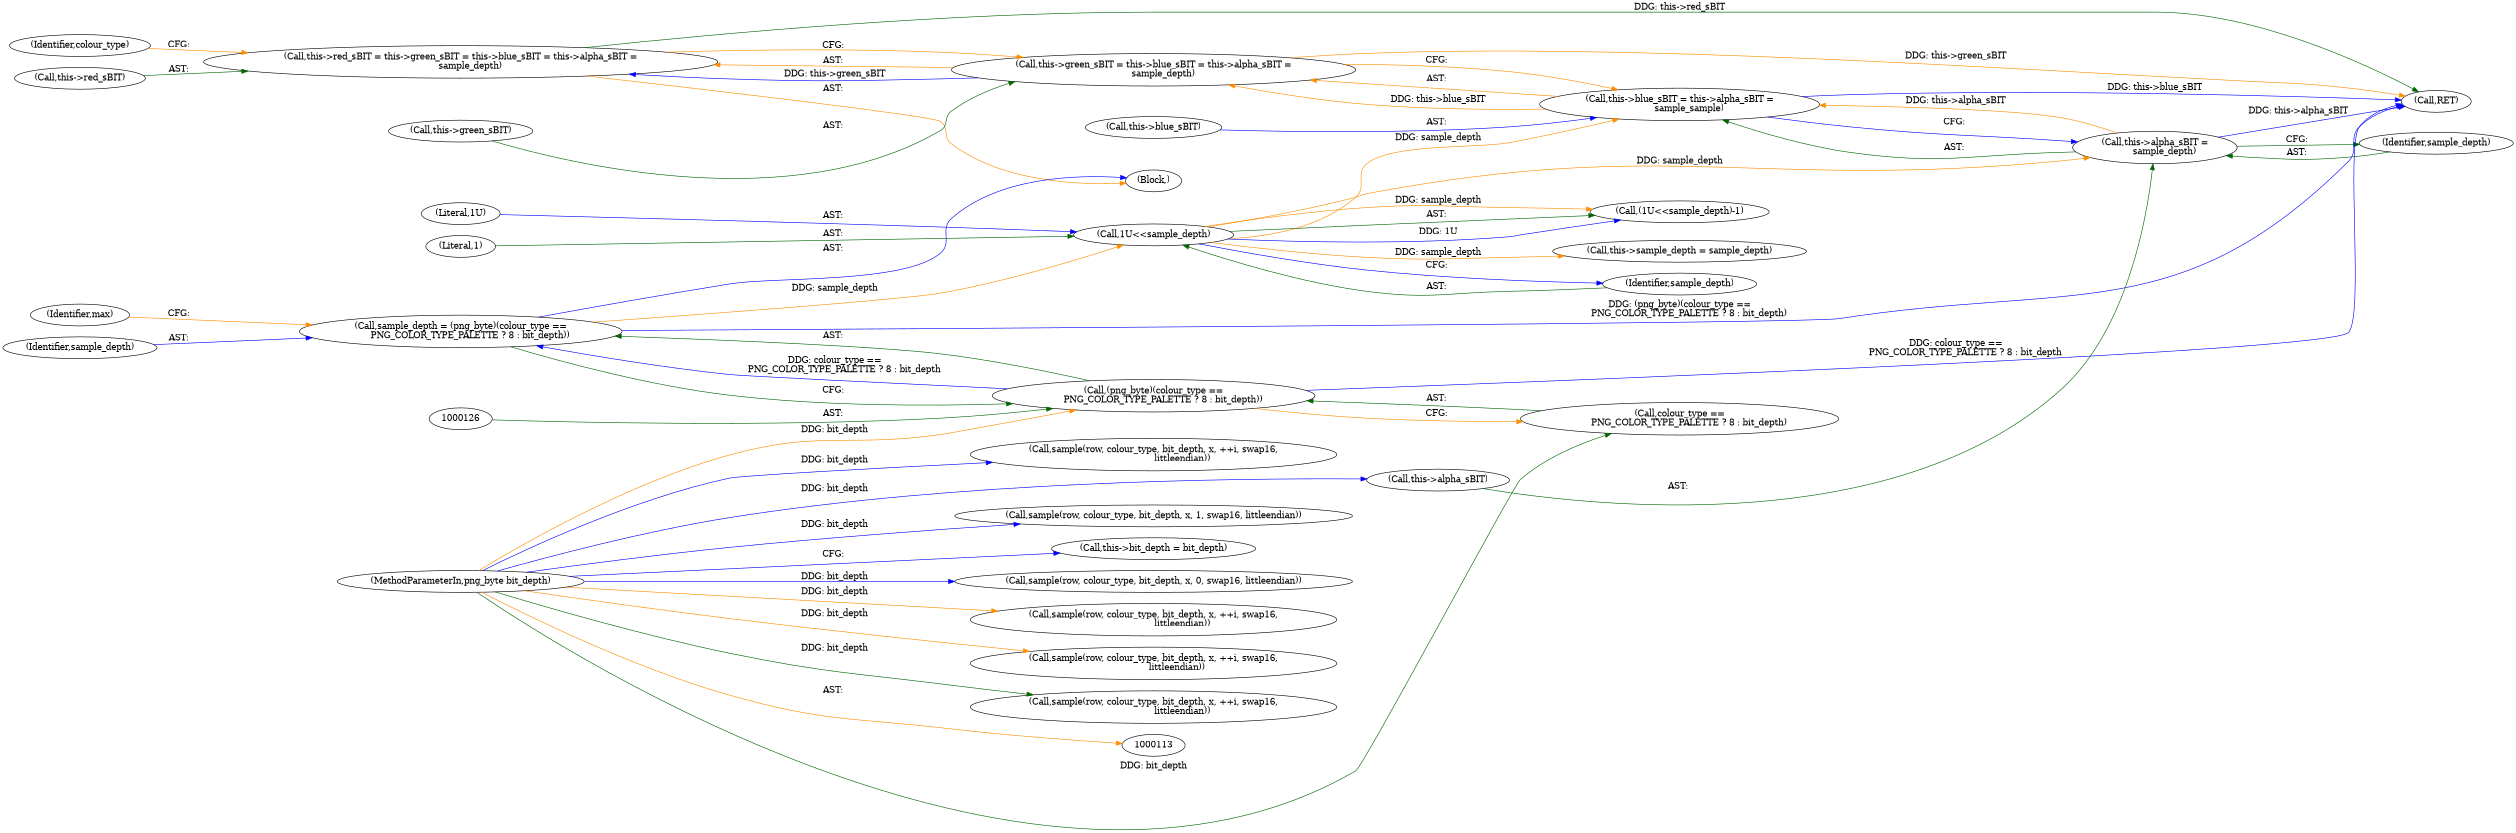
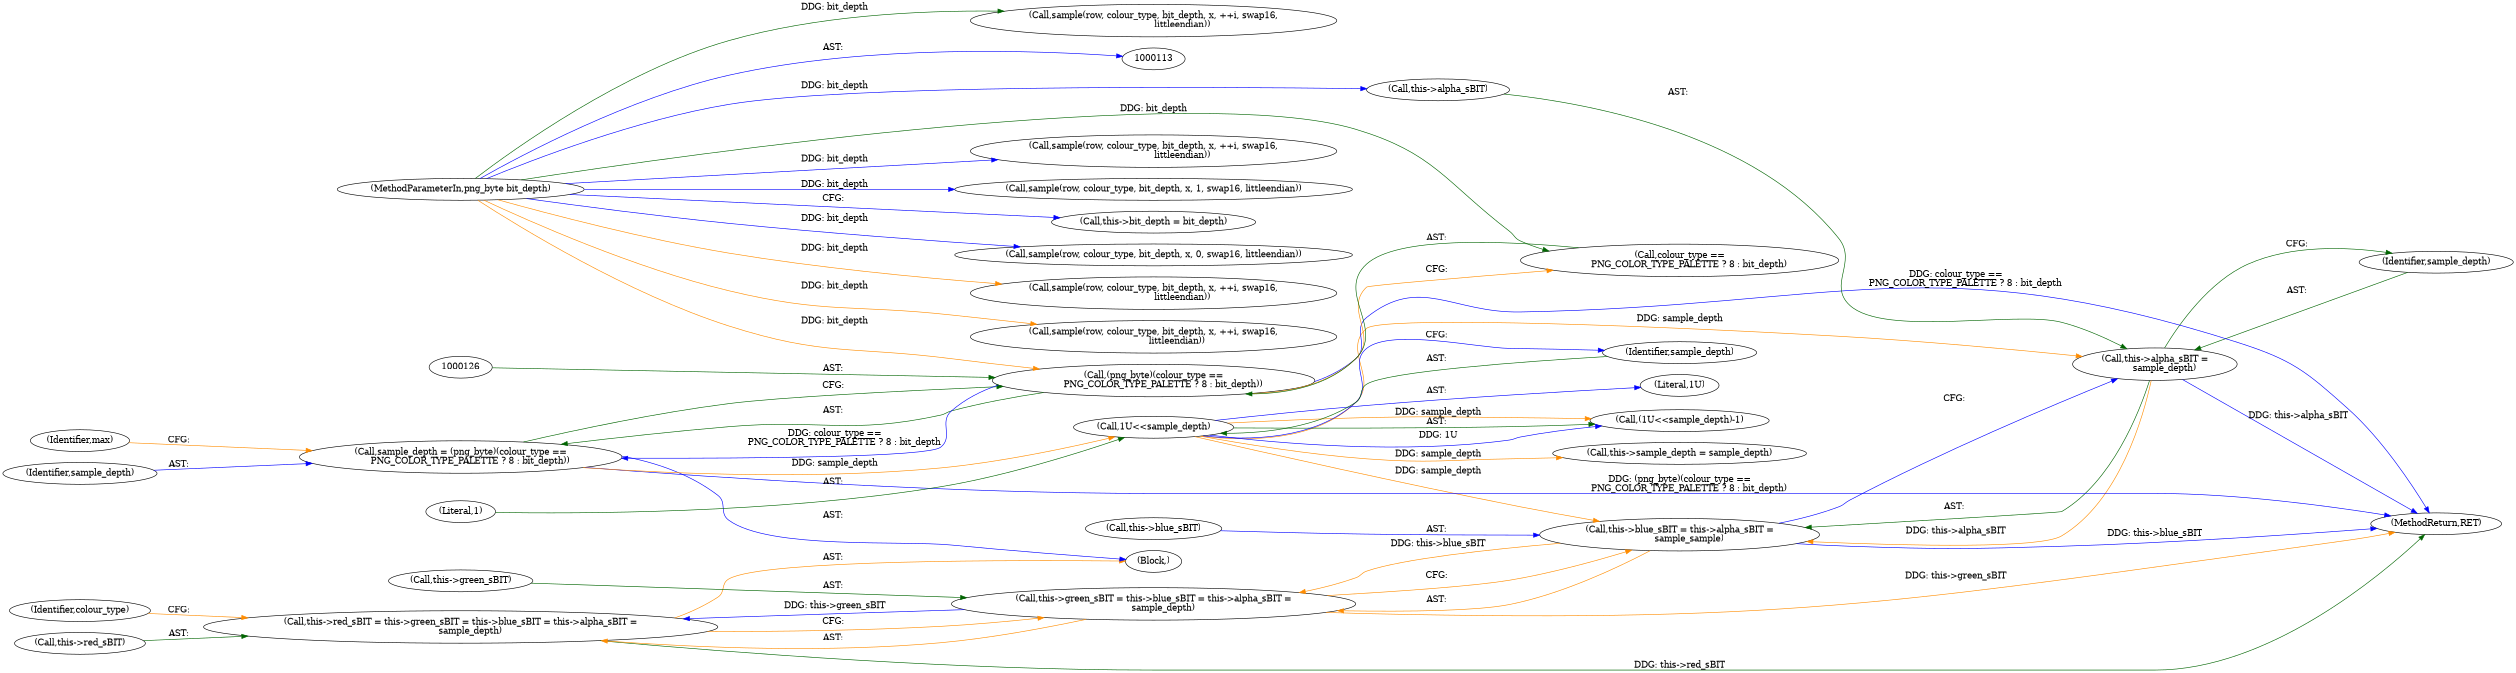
(2436, 101) -> (2436, 524)
(785, 222) -> (1425, 401)
(789, 710) -> (787, 65)
